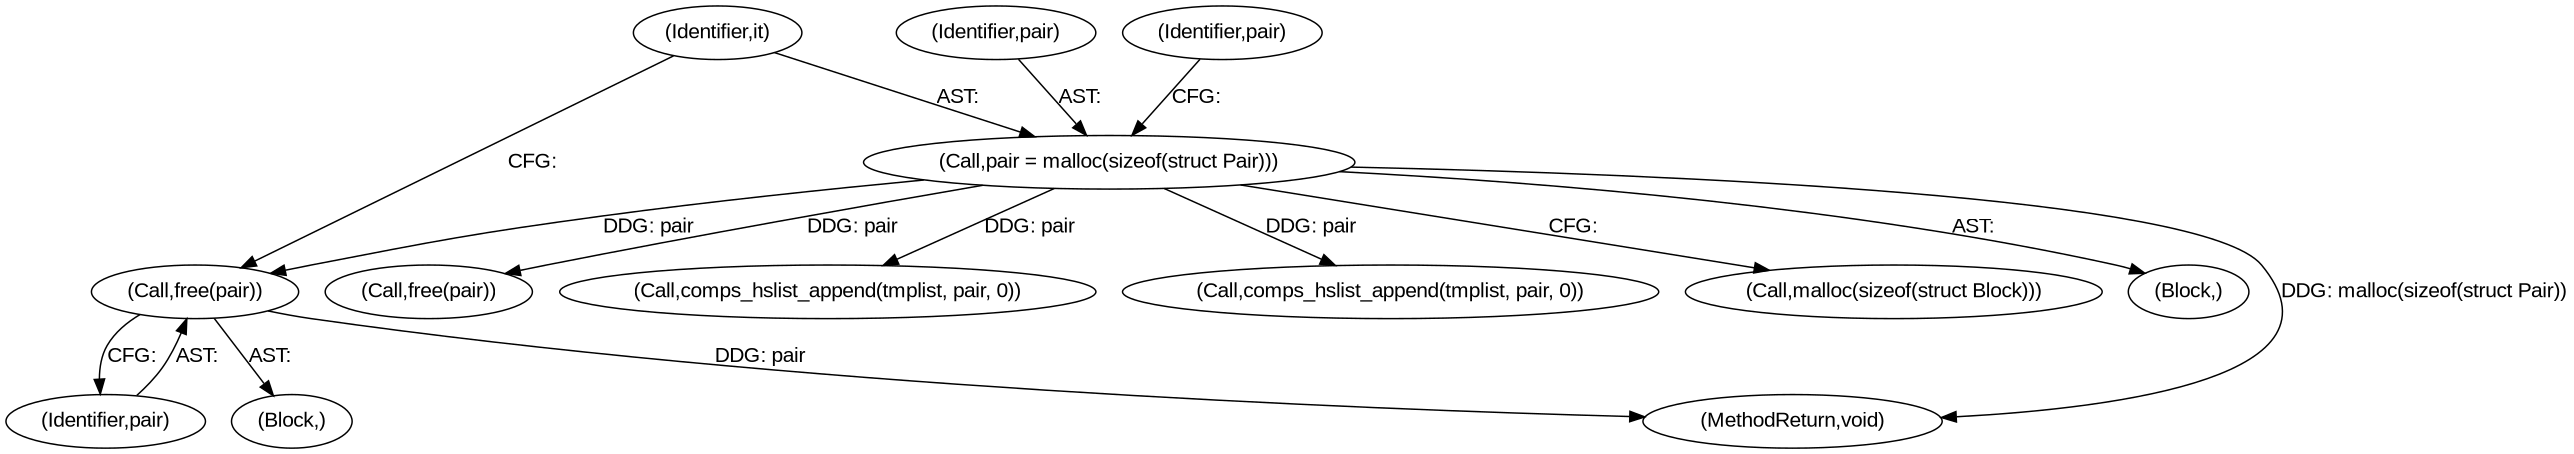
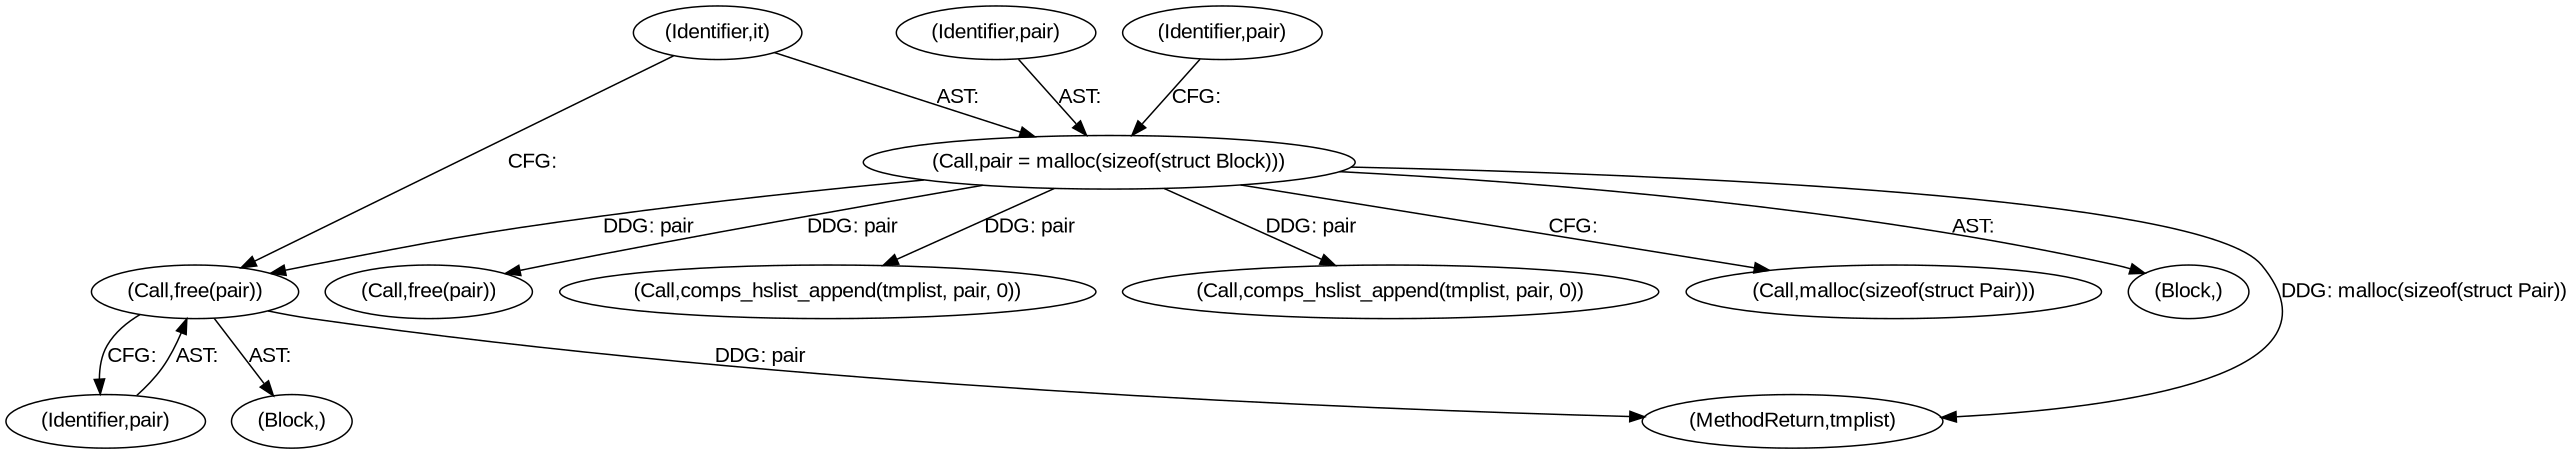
(1109, 162) -> (1109, 162)
(1894, 292) -> (1894, 292)
(1793, 421) -> (1793, 421)
